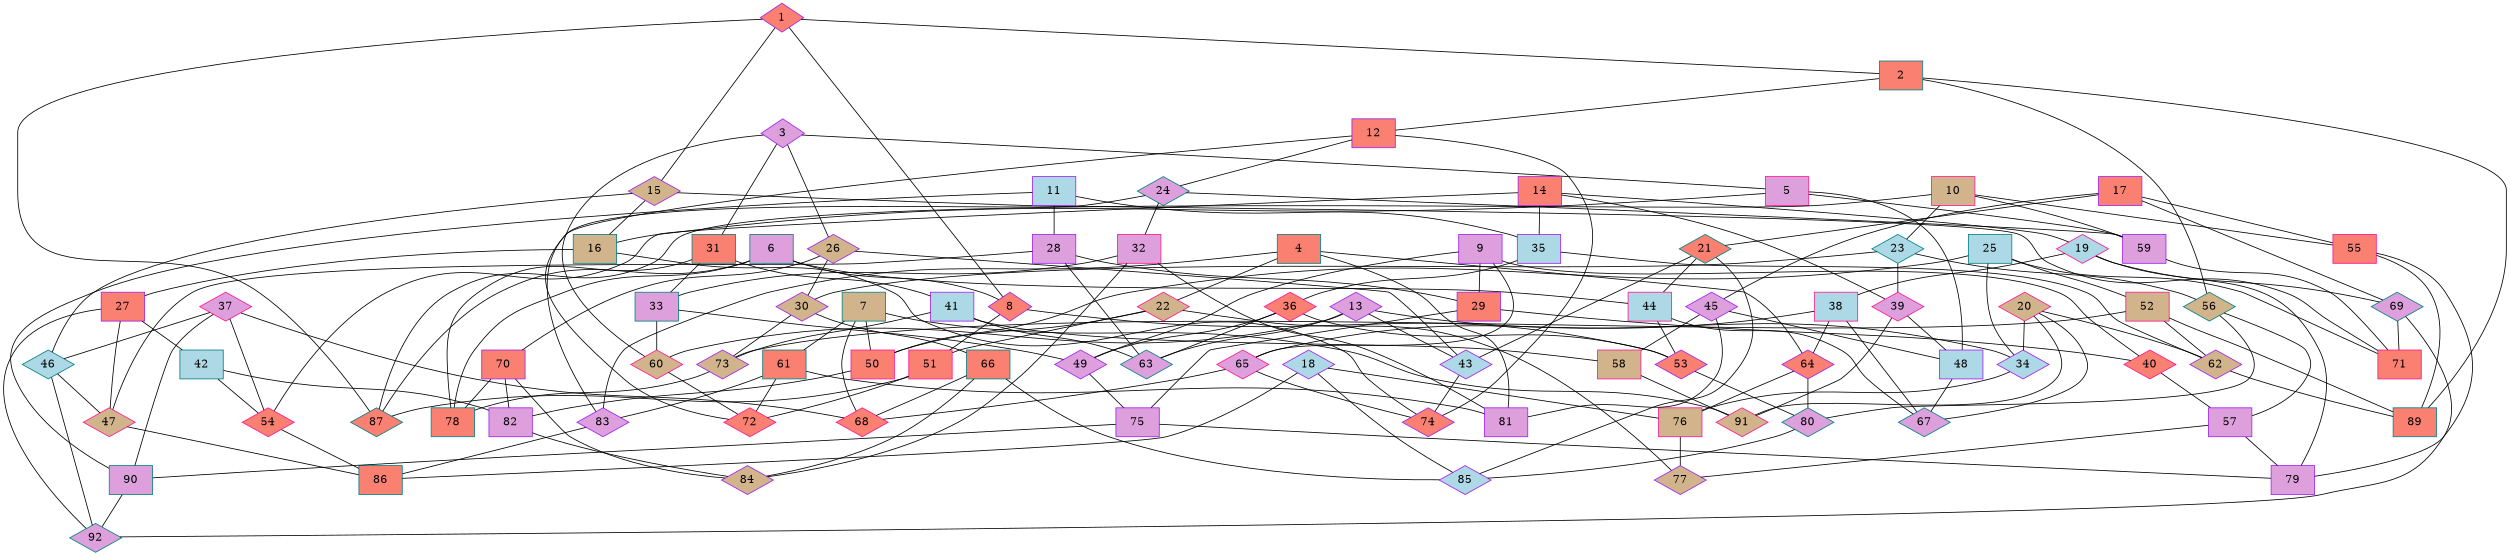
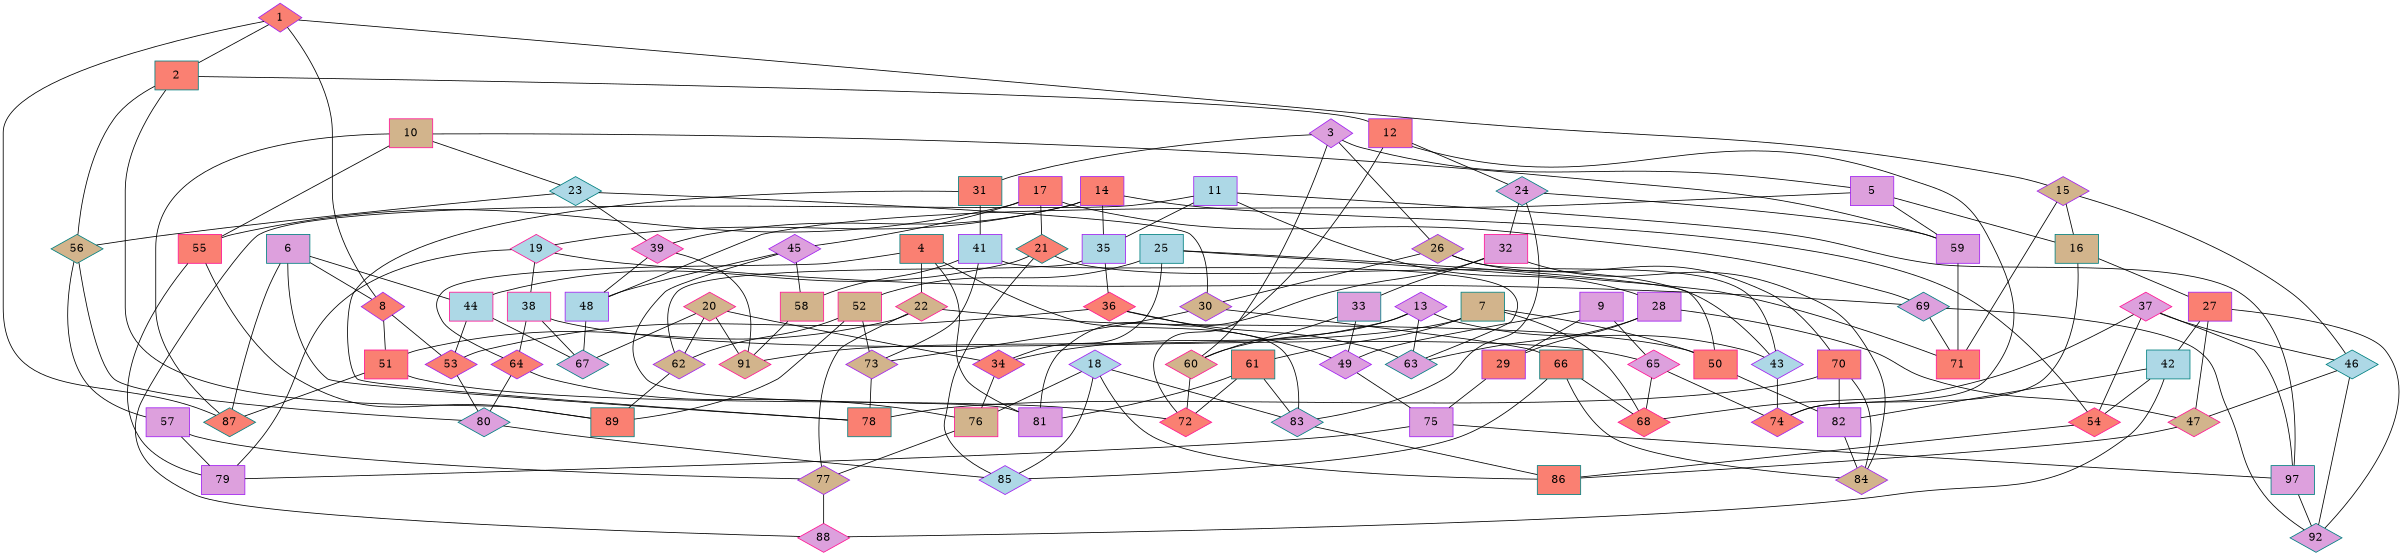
(1787, 191) -> (1872, 191)
(679, 284) -> none
(2023, 364) -> (999, 364)
(2150, 364) -> none
none -> (1196, 393)
(603, 422) -> (1297, 422)
(131, 480) -> (2293, 480)
none -> (824, 538)
